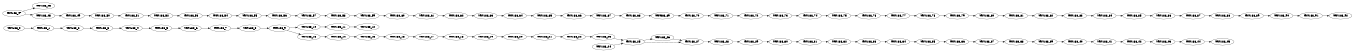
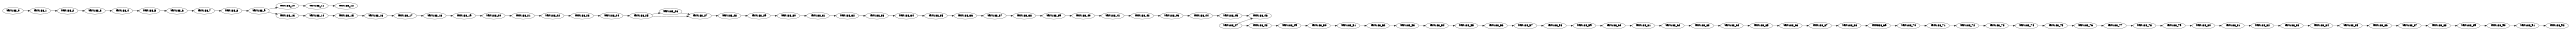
none -> (1244, 16)
(617, 39) -> (596, 16)
